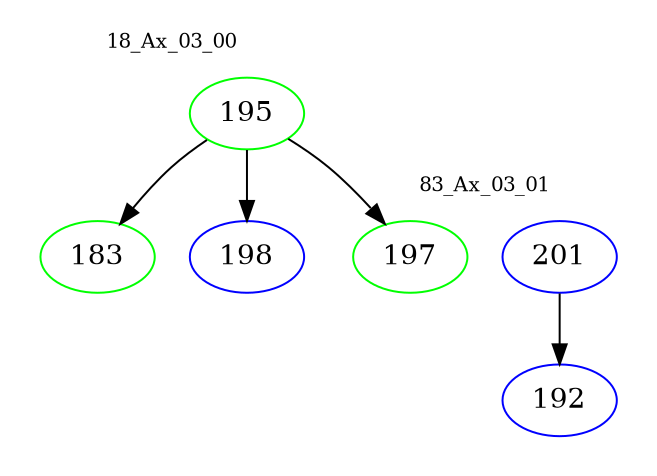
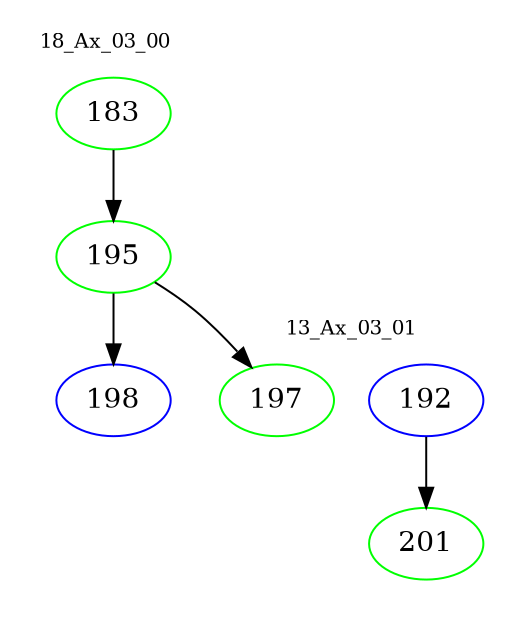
(167, 171) -> (114, 175)
(485, 186) -> (352, 330)
(560, 257) -> (426, 544)
(560, 319) -> (426, 462)
